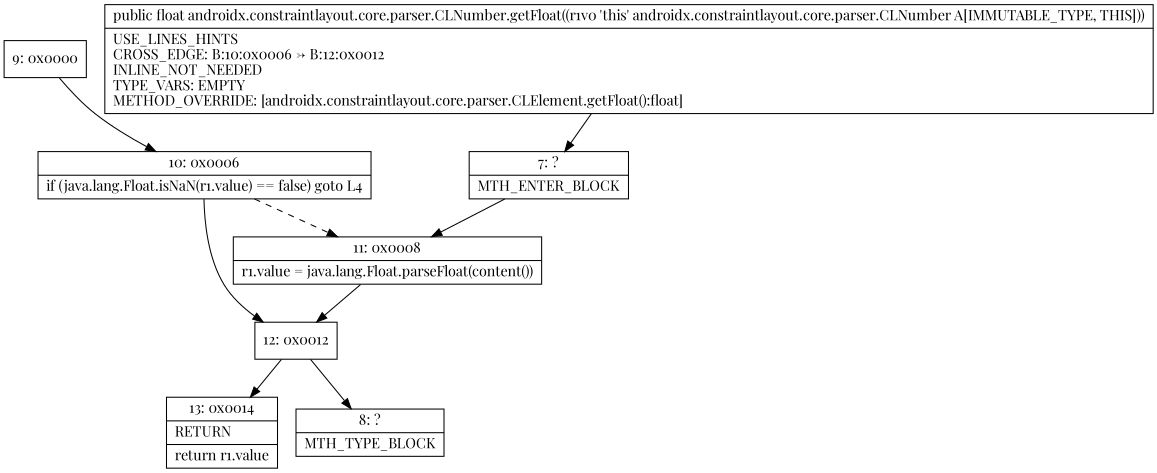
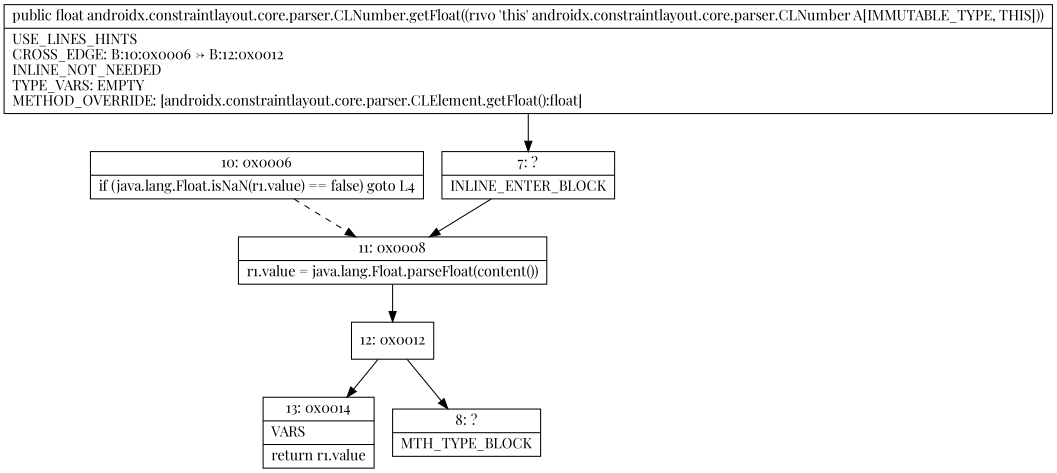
(45, 59) -> none
(549, 187) -> (528, 187)
(215, 264) -> none
(203, 432) -> (289, 432)
